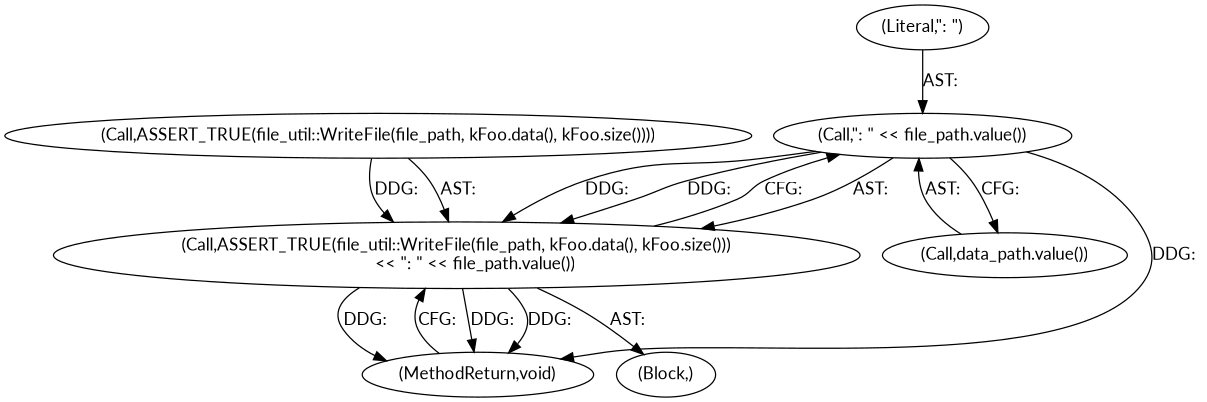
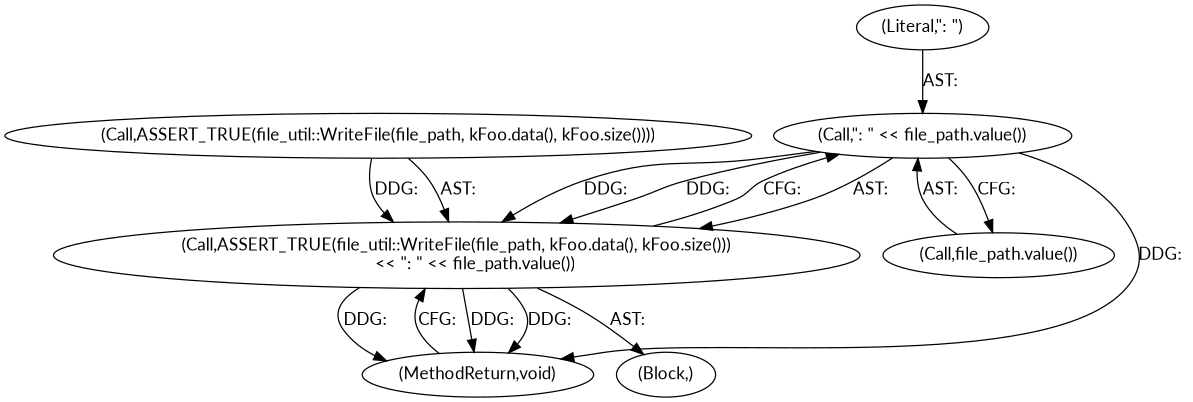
(1005, 255) -> (999, 255)
